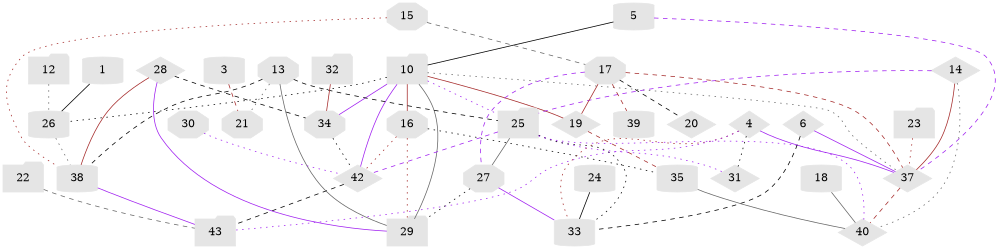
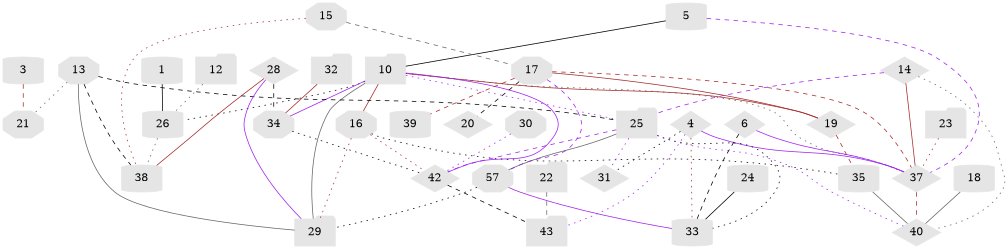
(484, 178) -> (493, 178)
(146, 207) -> none
